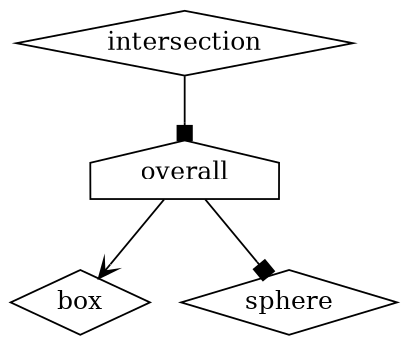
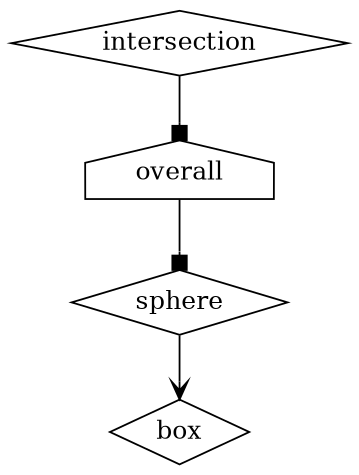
(137, 232) -> (180, 358)
